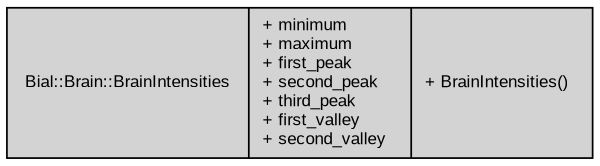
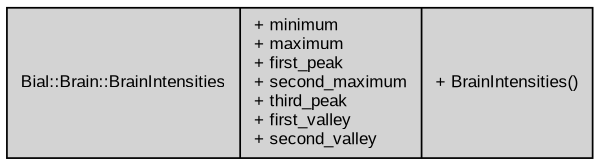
(321, 82) -> (331, 82)
